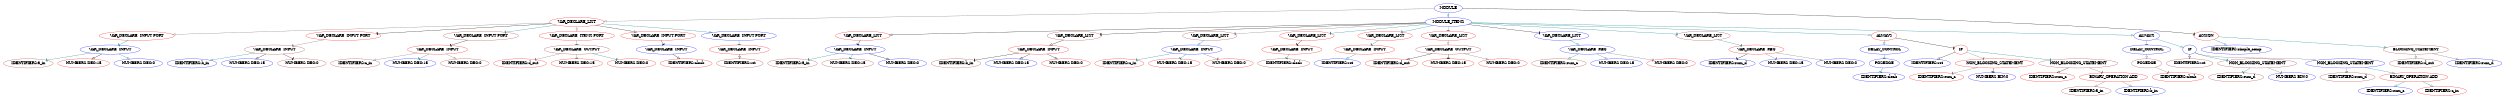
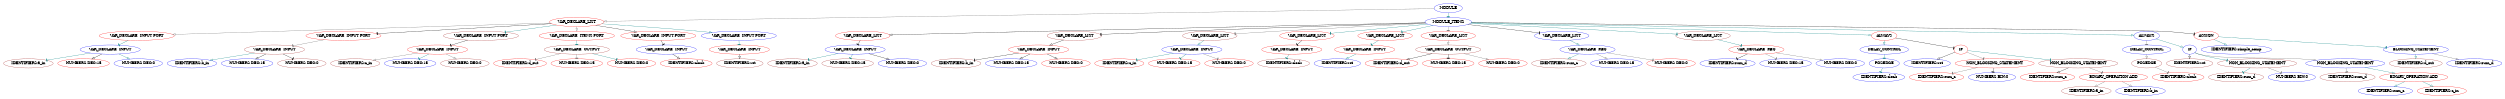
(1448, 14) -> (1448, 14)
(1828, 16) -> (1832, 27)
(2302, 42) -> (2302, 42)
(2416, 50) -> (2416, 50)
